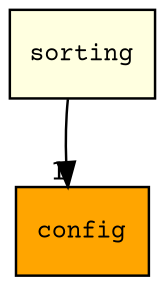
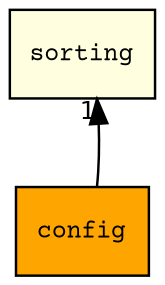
(66, 131) -> (99, 155)
